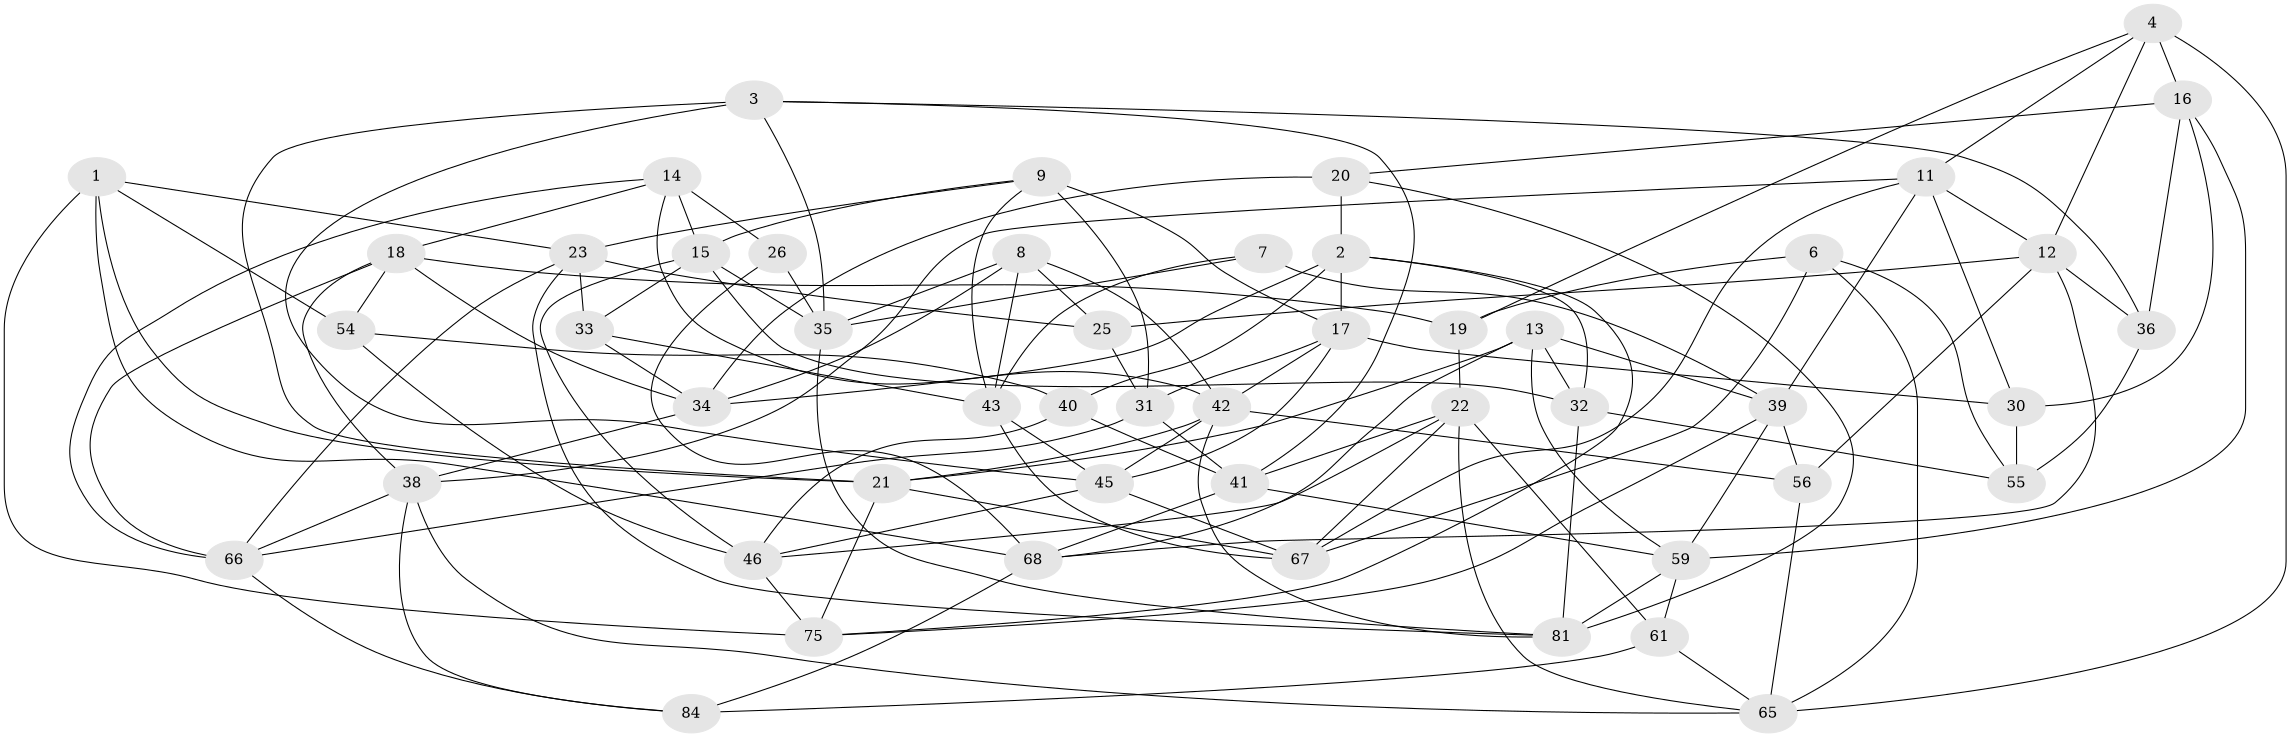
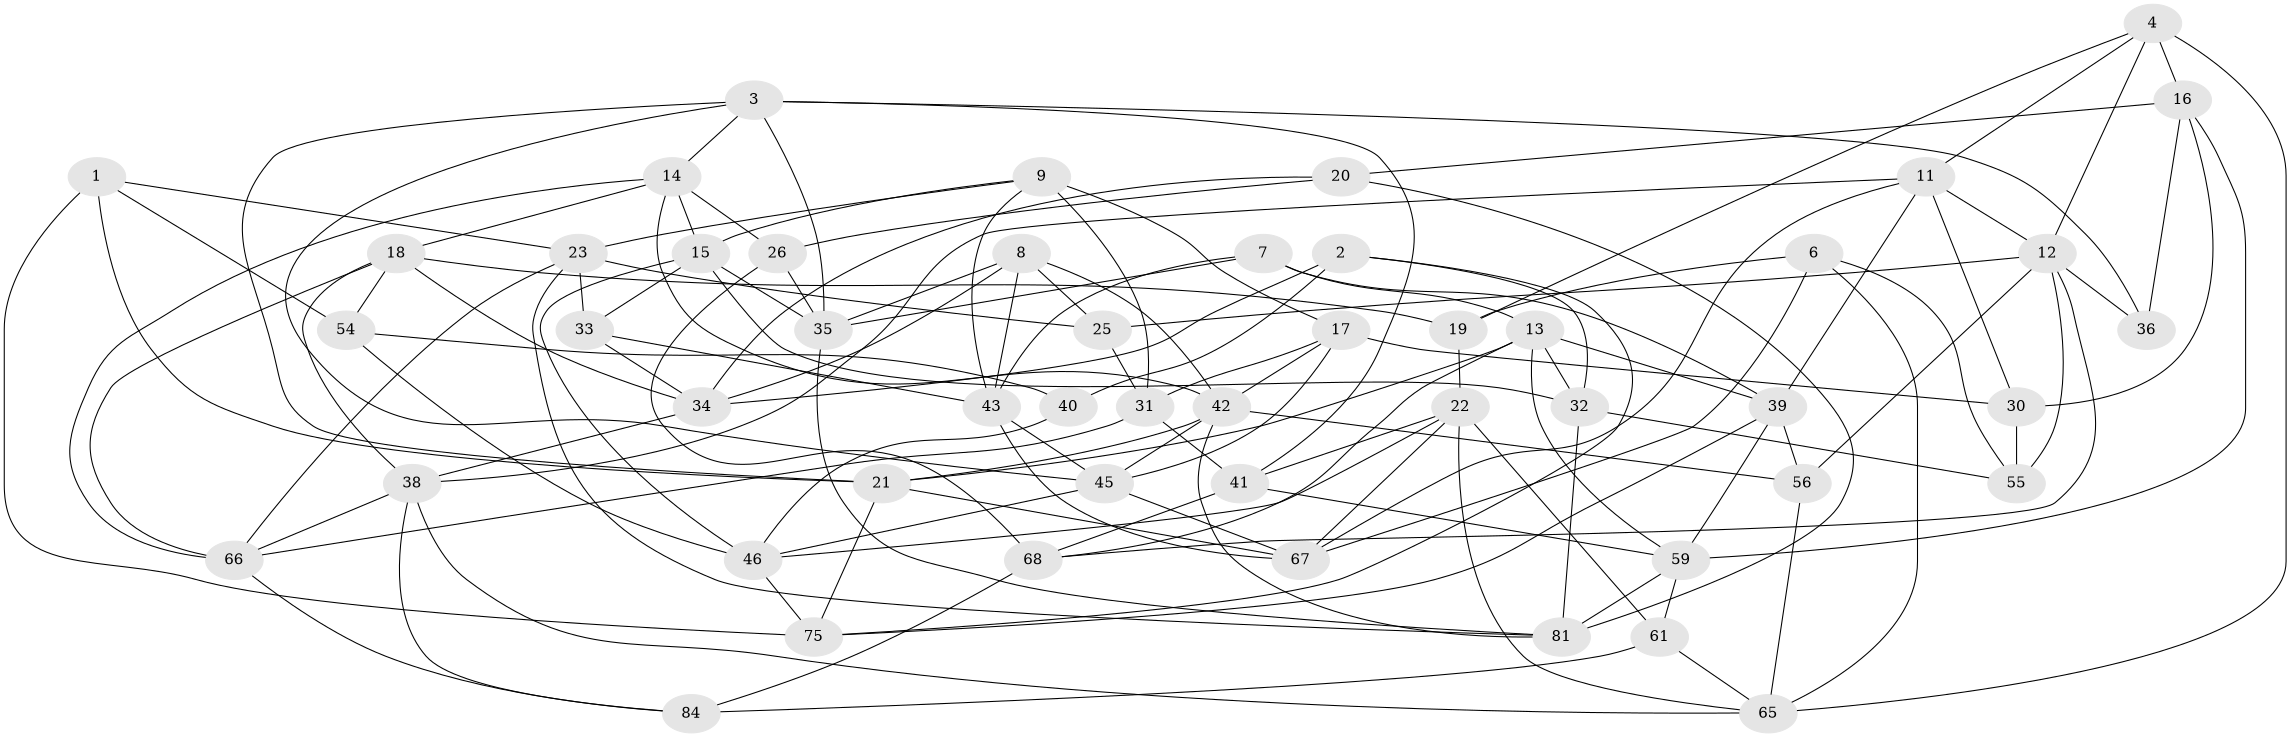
none -> (713, 139)
(1341, 215) -> (1083, 204)
(1341, 292) -> none
none -> (1399, 292)
(2102, 411) -> (2063, 373)
(1169, 453) -> none
(438, 463) -> none
